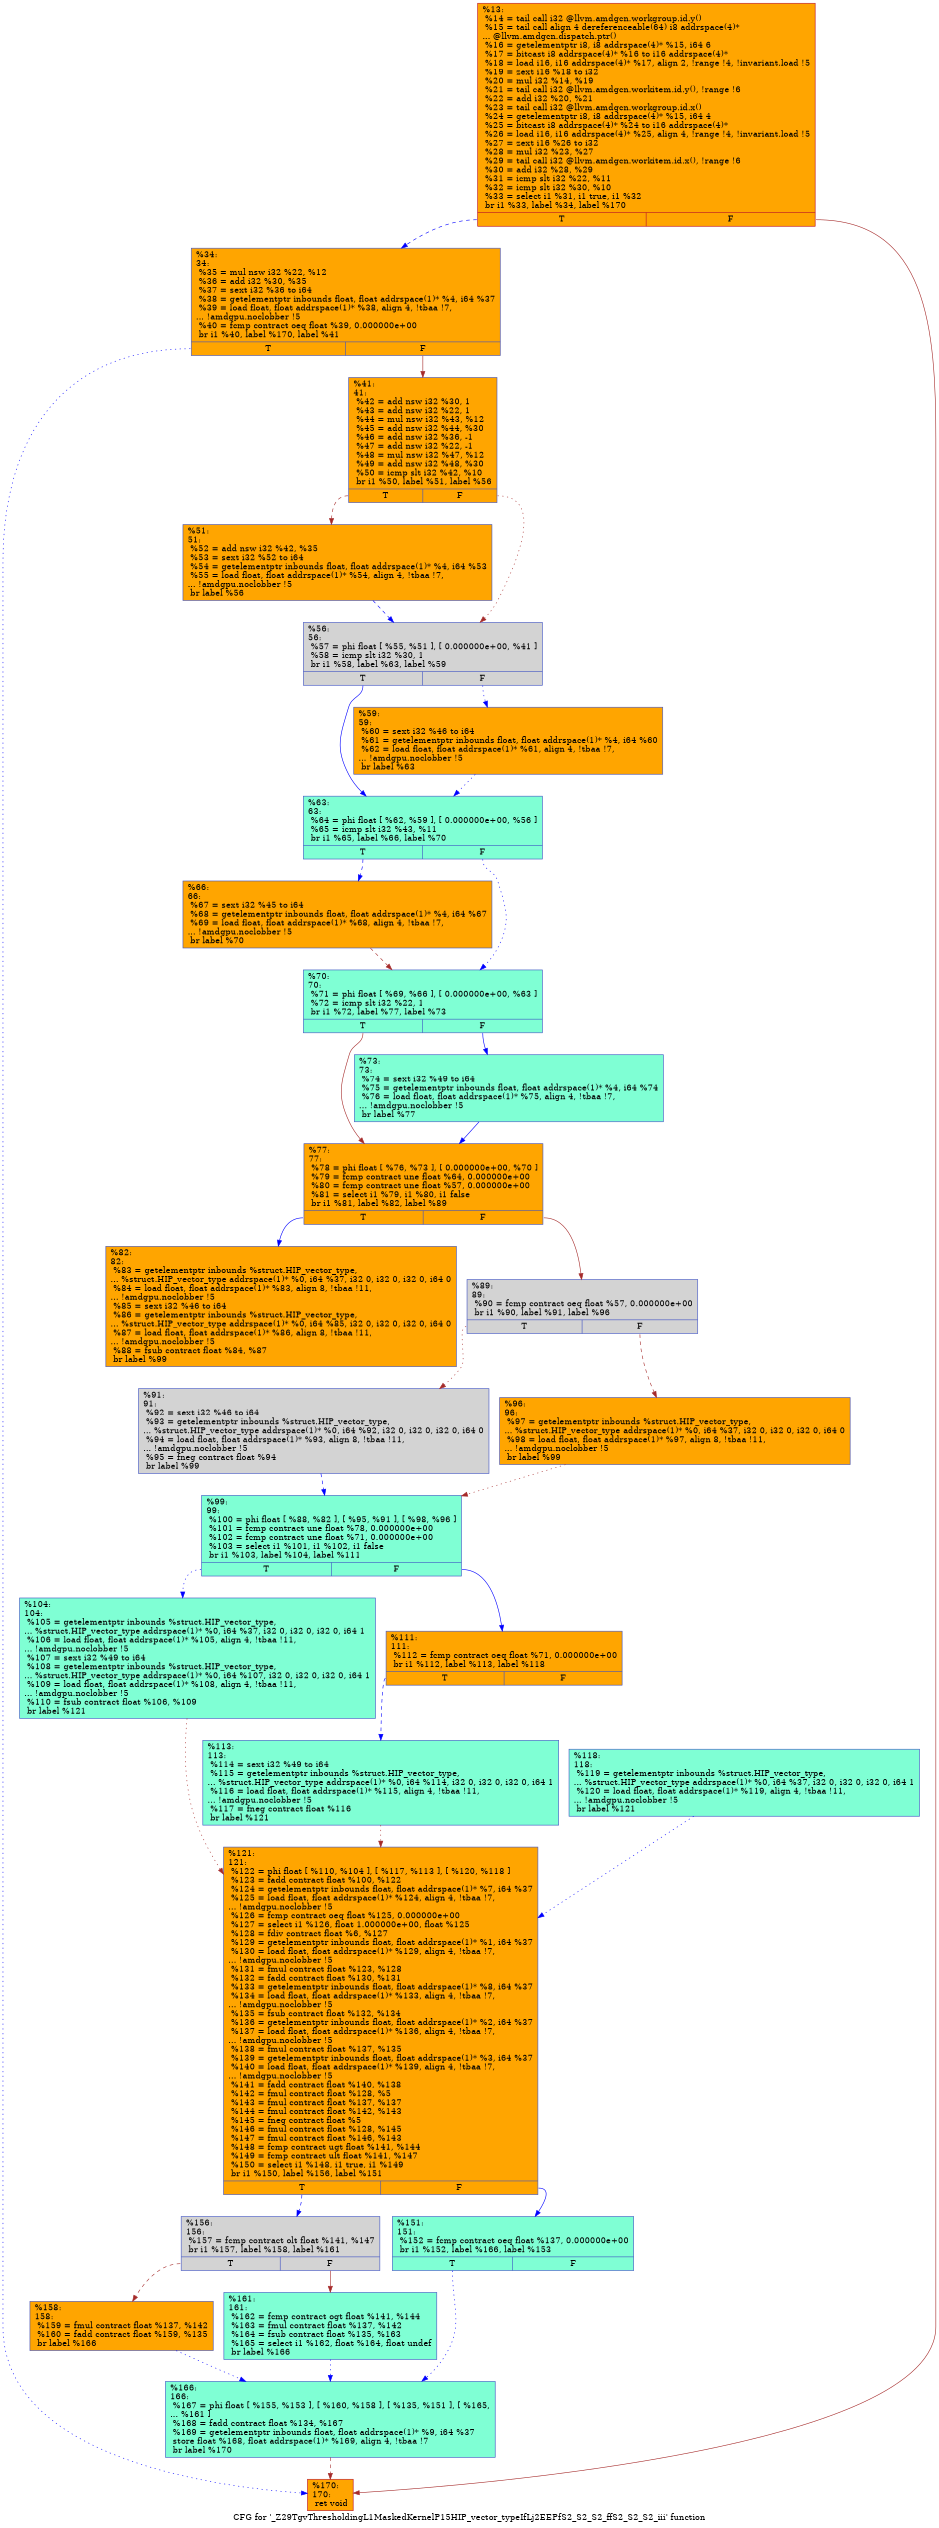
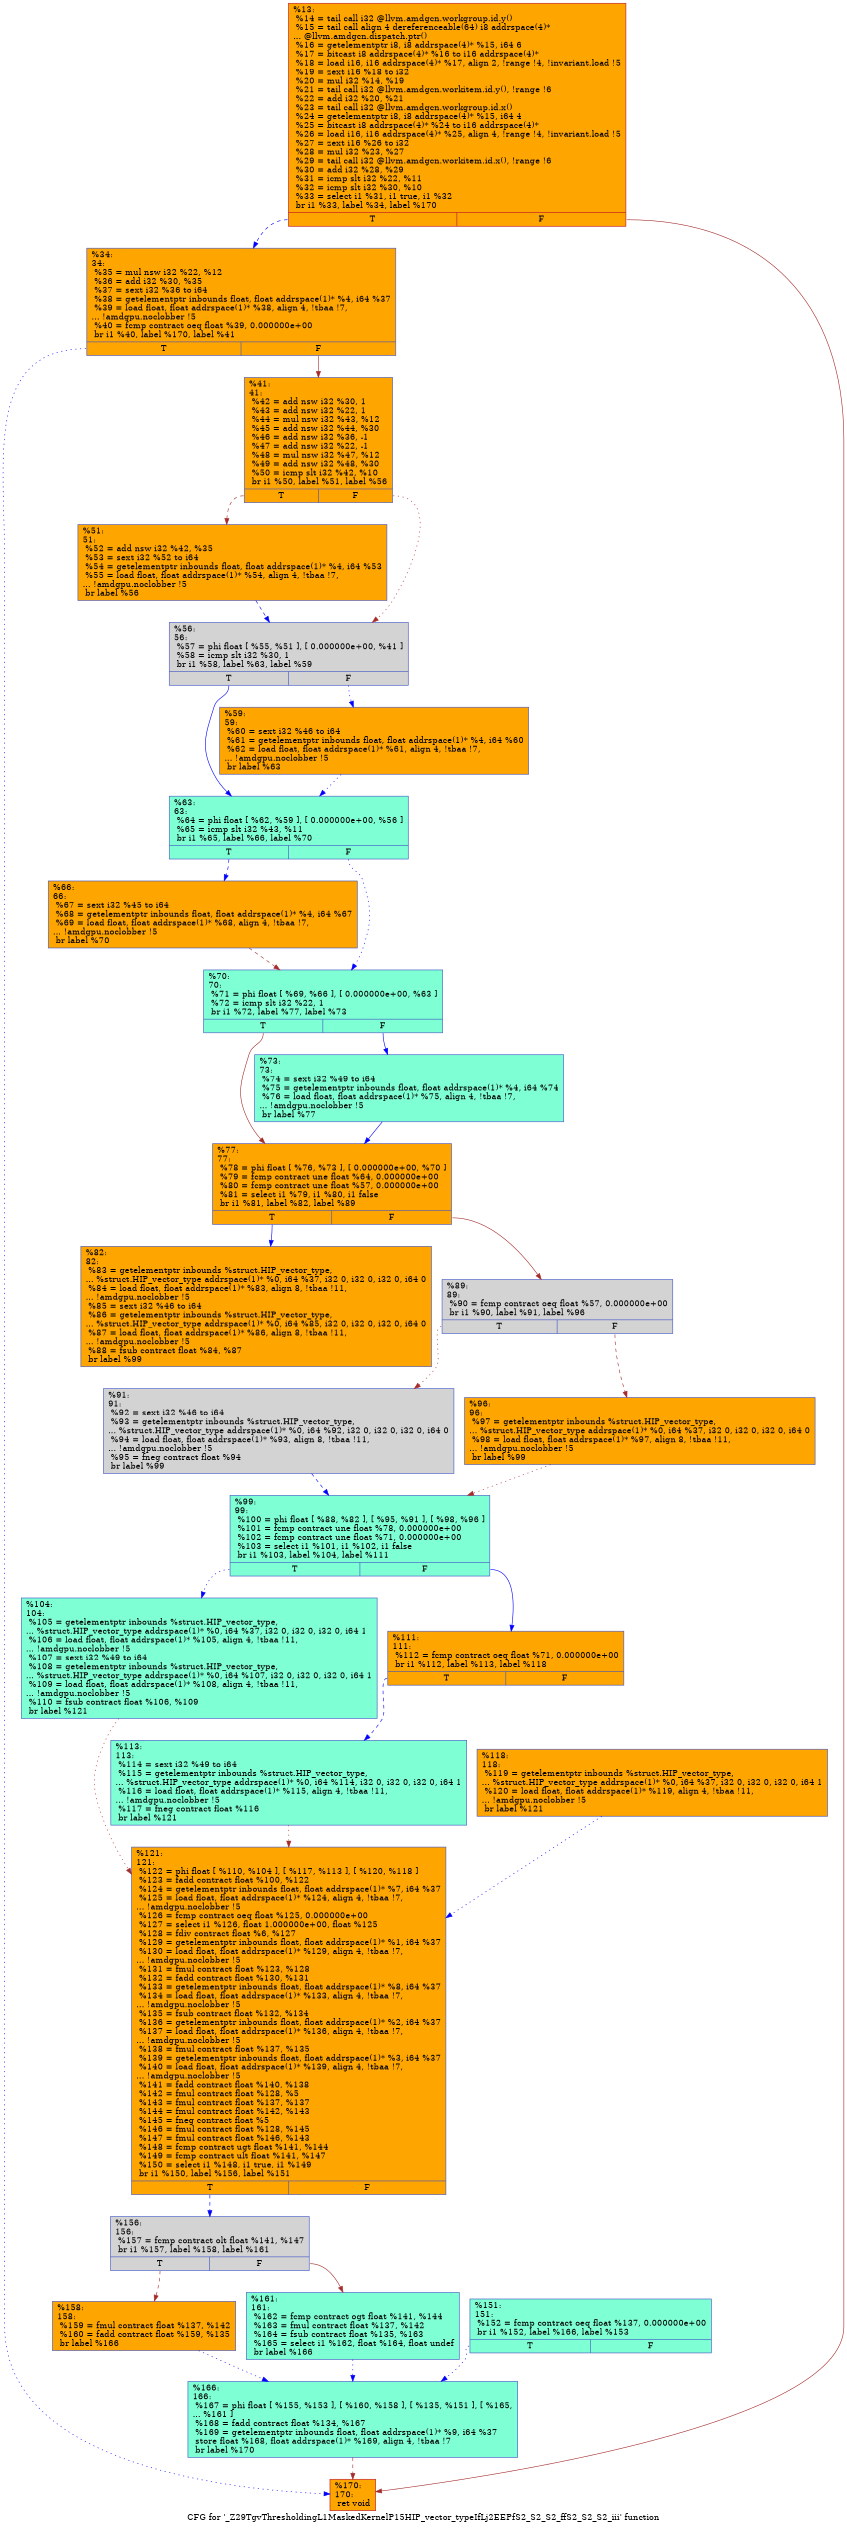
(744, 1783) -> (652, 1783)
(545, 2198) -> none
